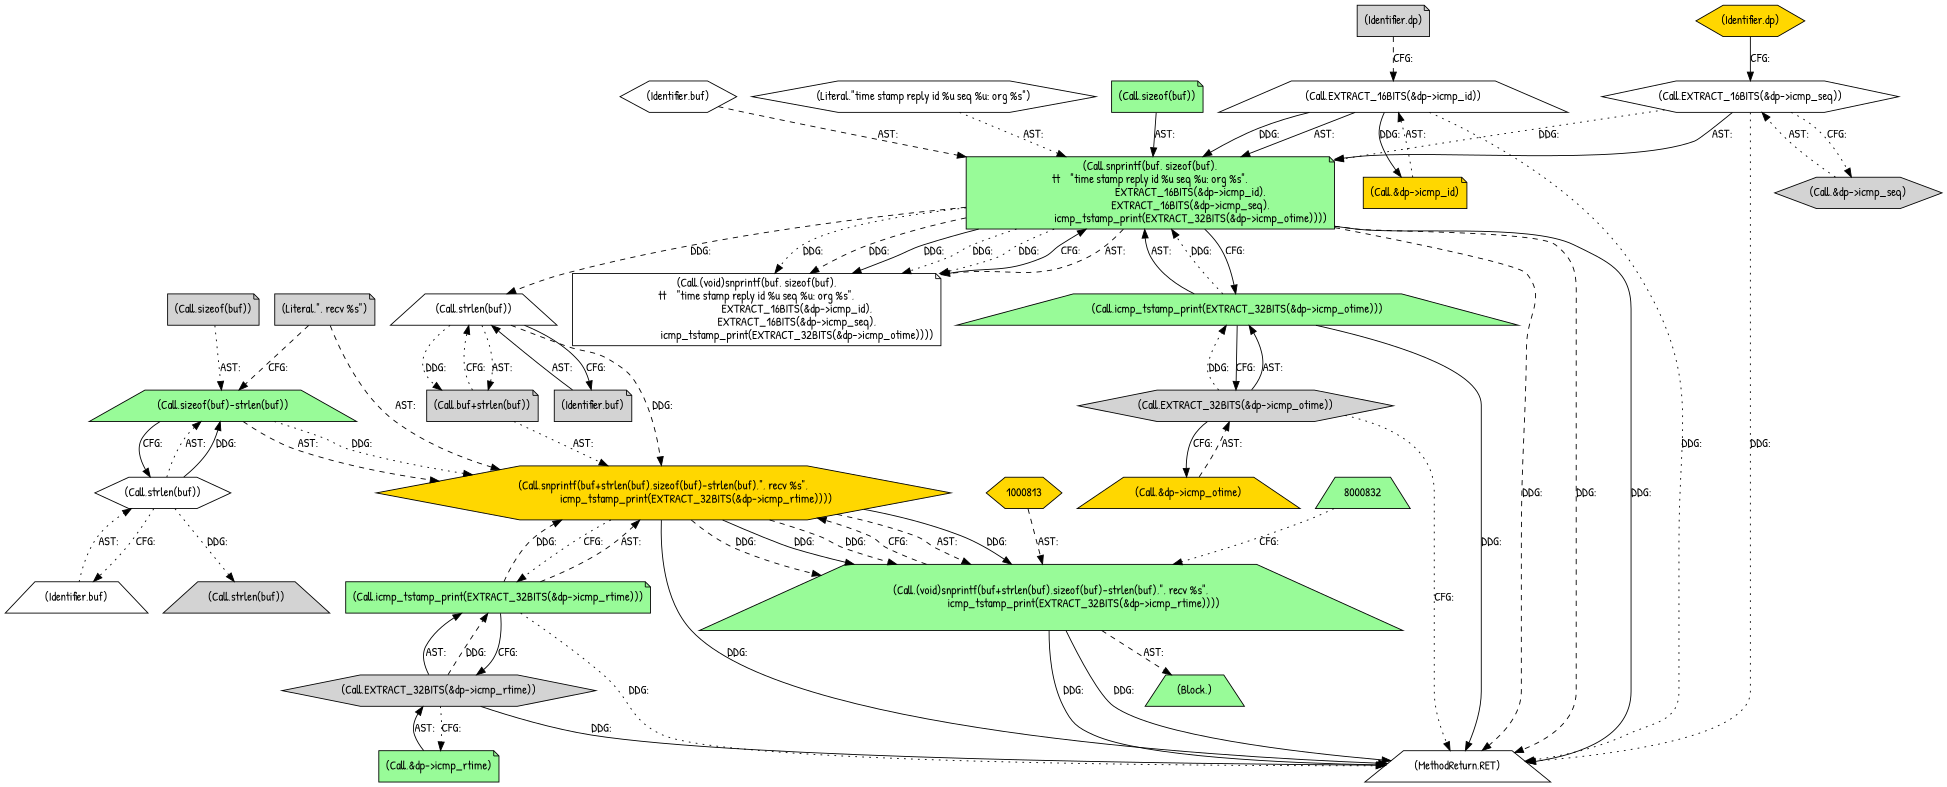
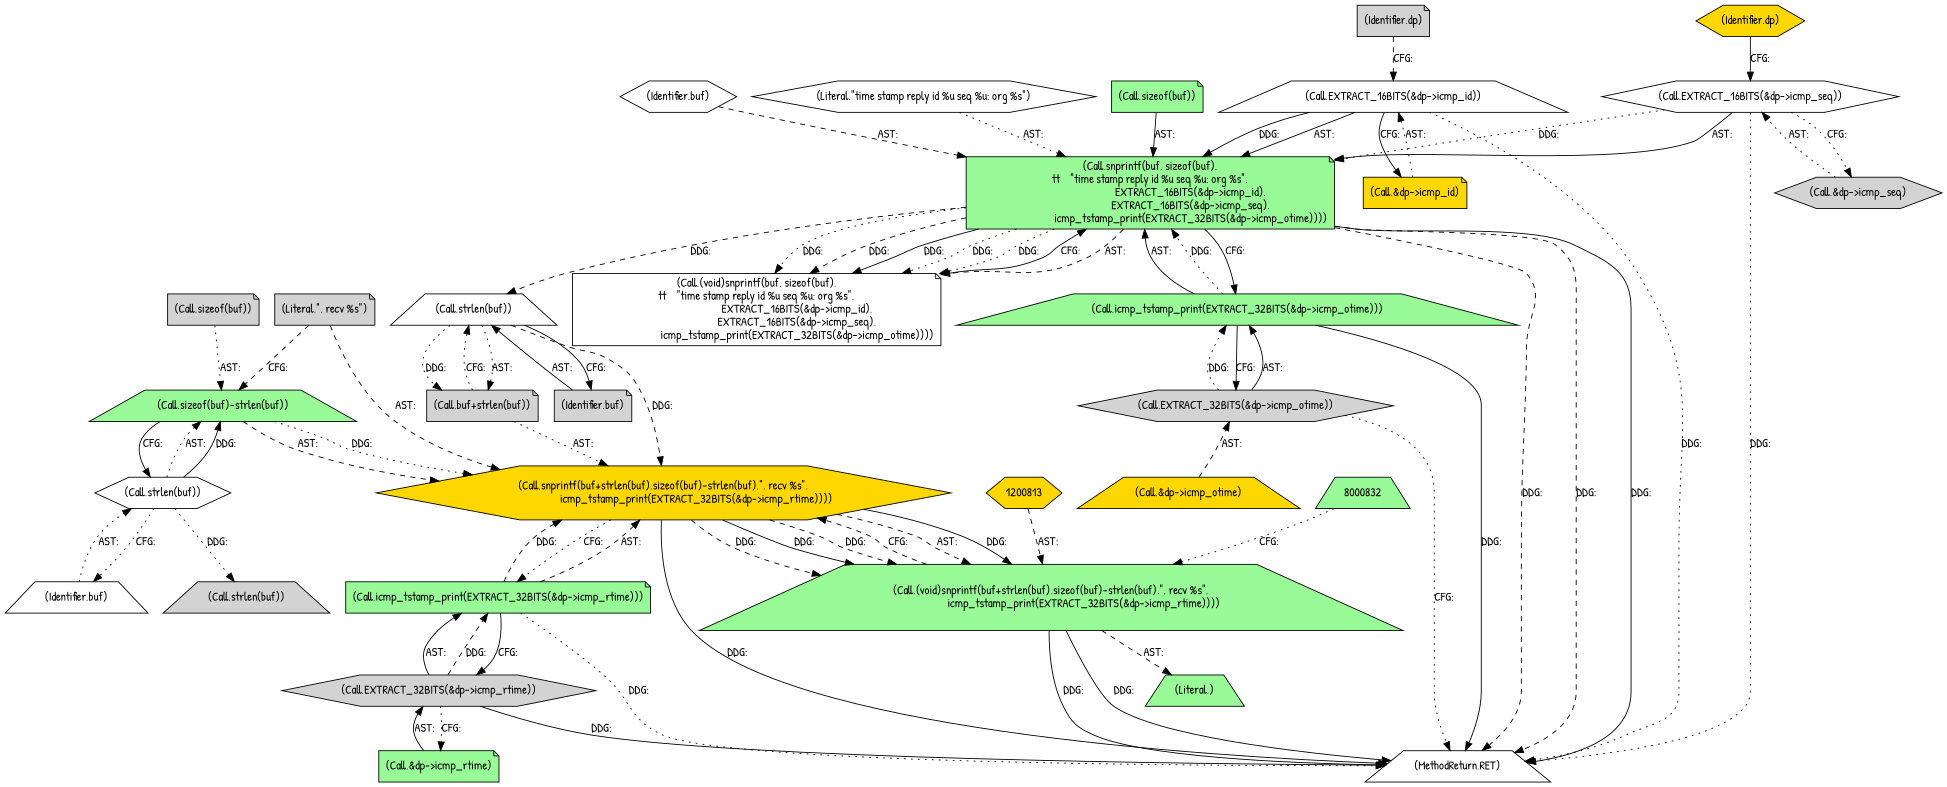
(1392, 135) -> (1392, 135)
(1191, 442) -> none
(1024, 493) -> (1024, 493)
(1195, 691) -> (1195, 691)
